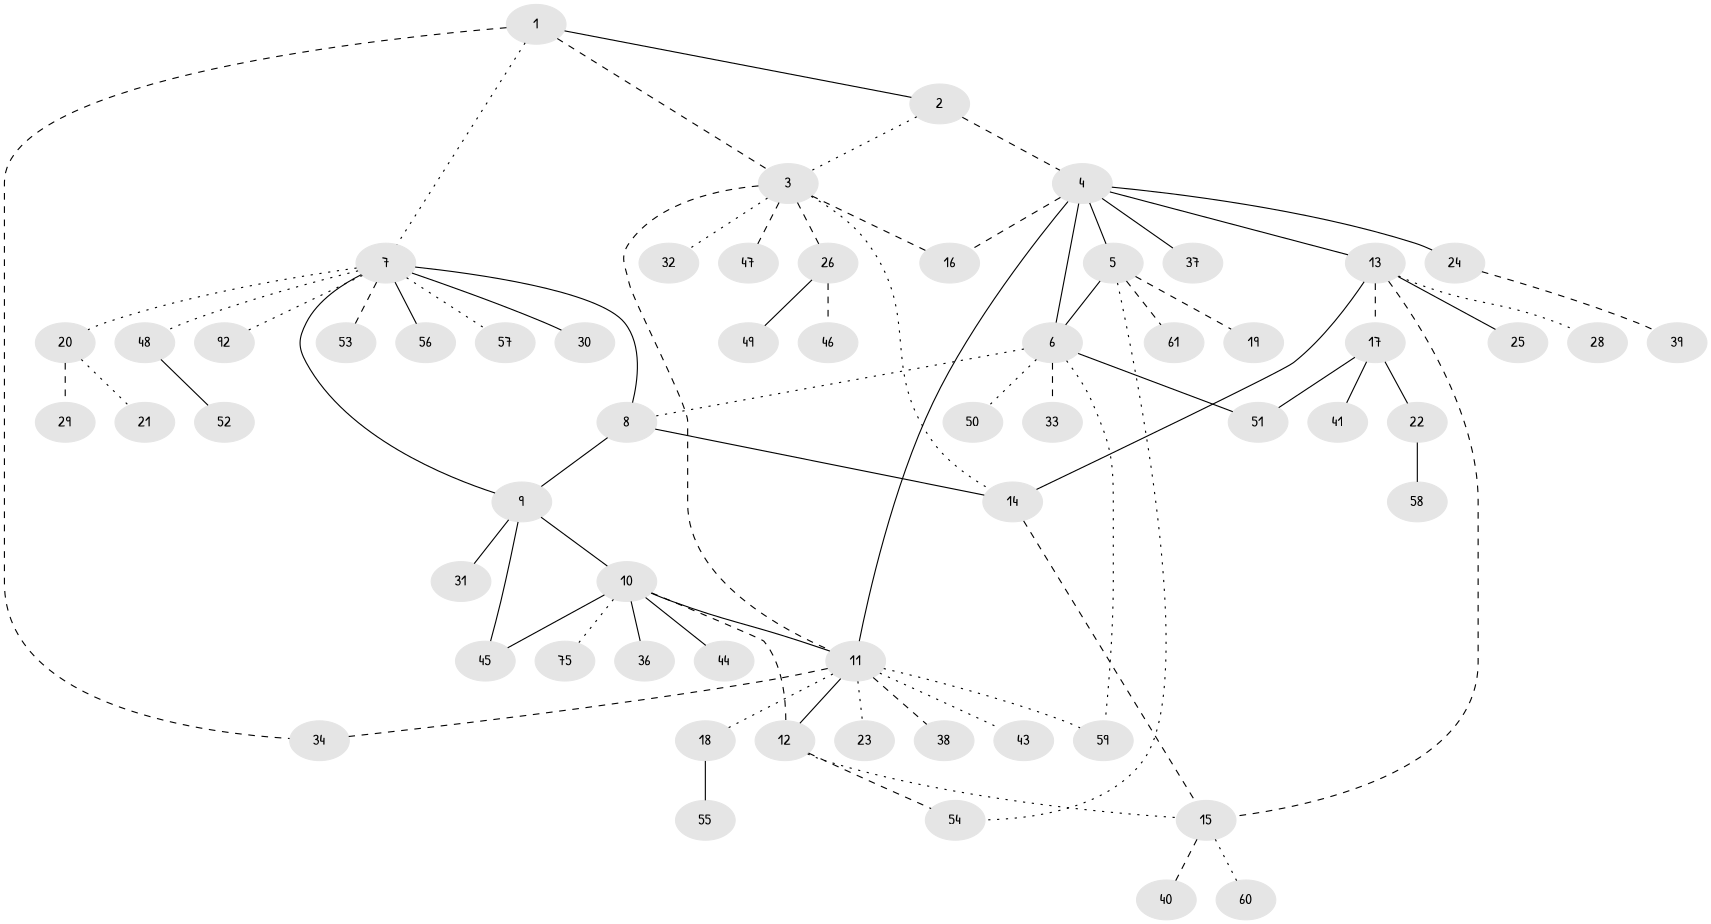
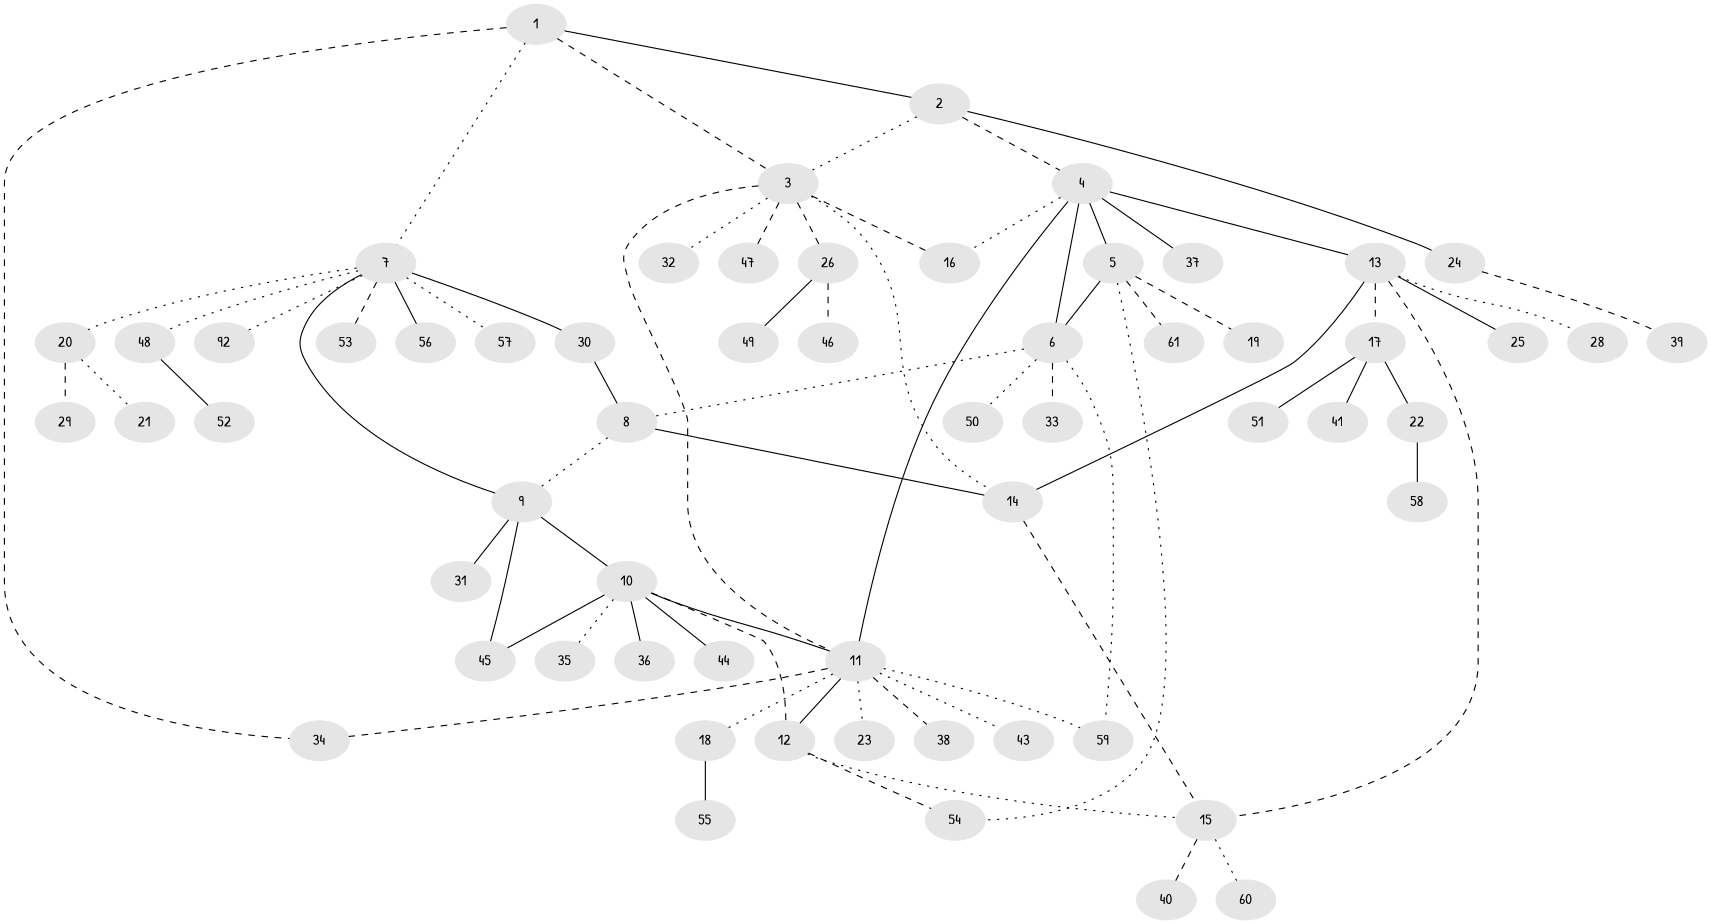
(1274, 209) -> (1202, 173)
(1016, 223) -> (1016, 223)
(564, 293) -> (606, 383)
(1155, 383) -> none
(574, 462) -> (574, 462)
(565, 661) -> (565, 661)
